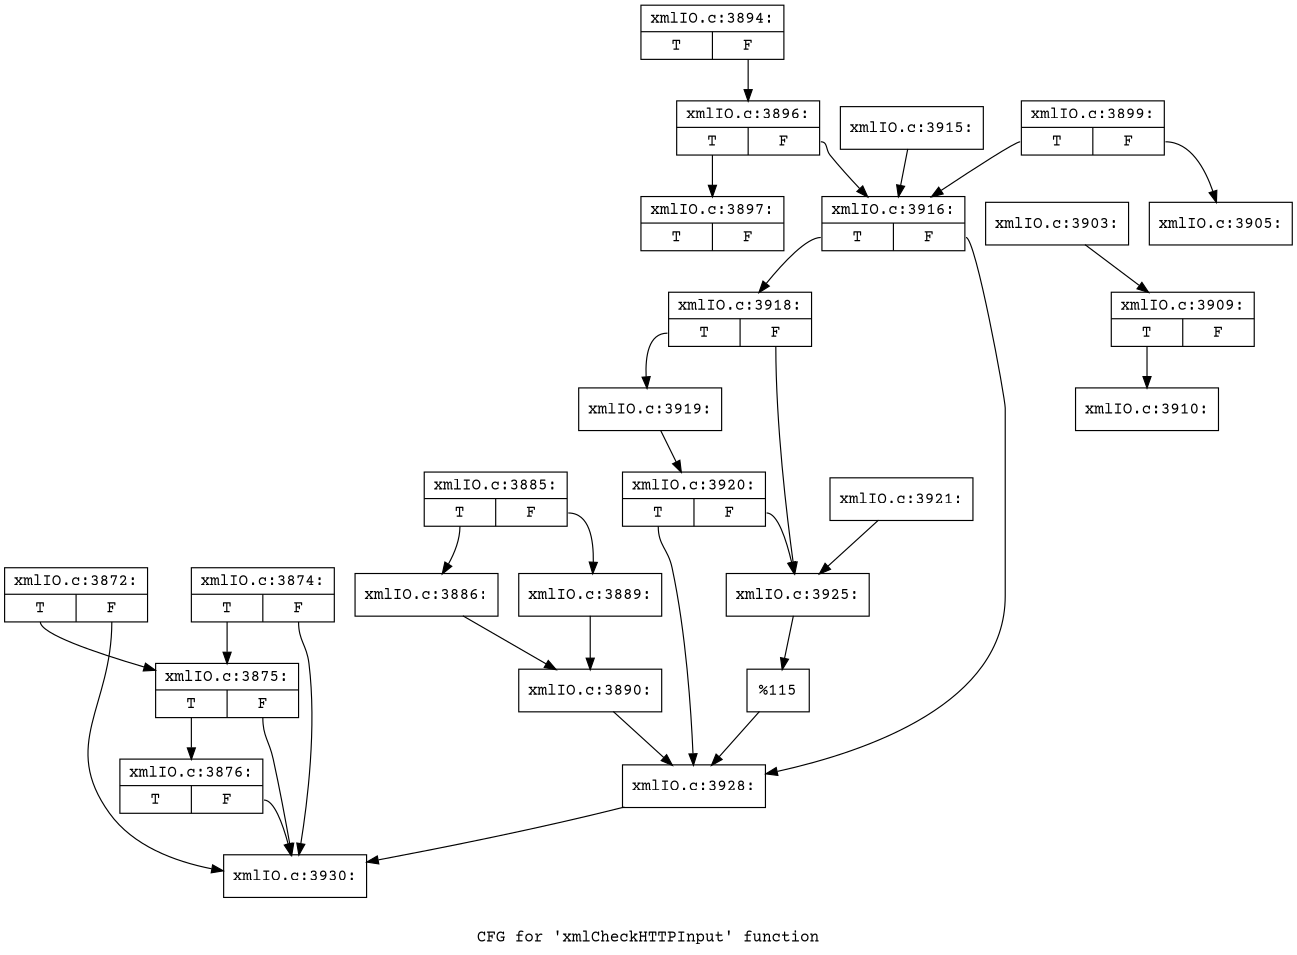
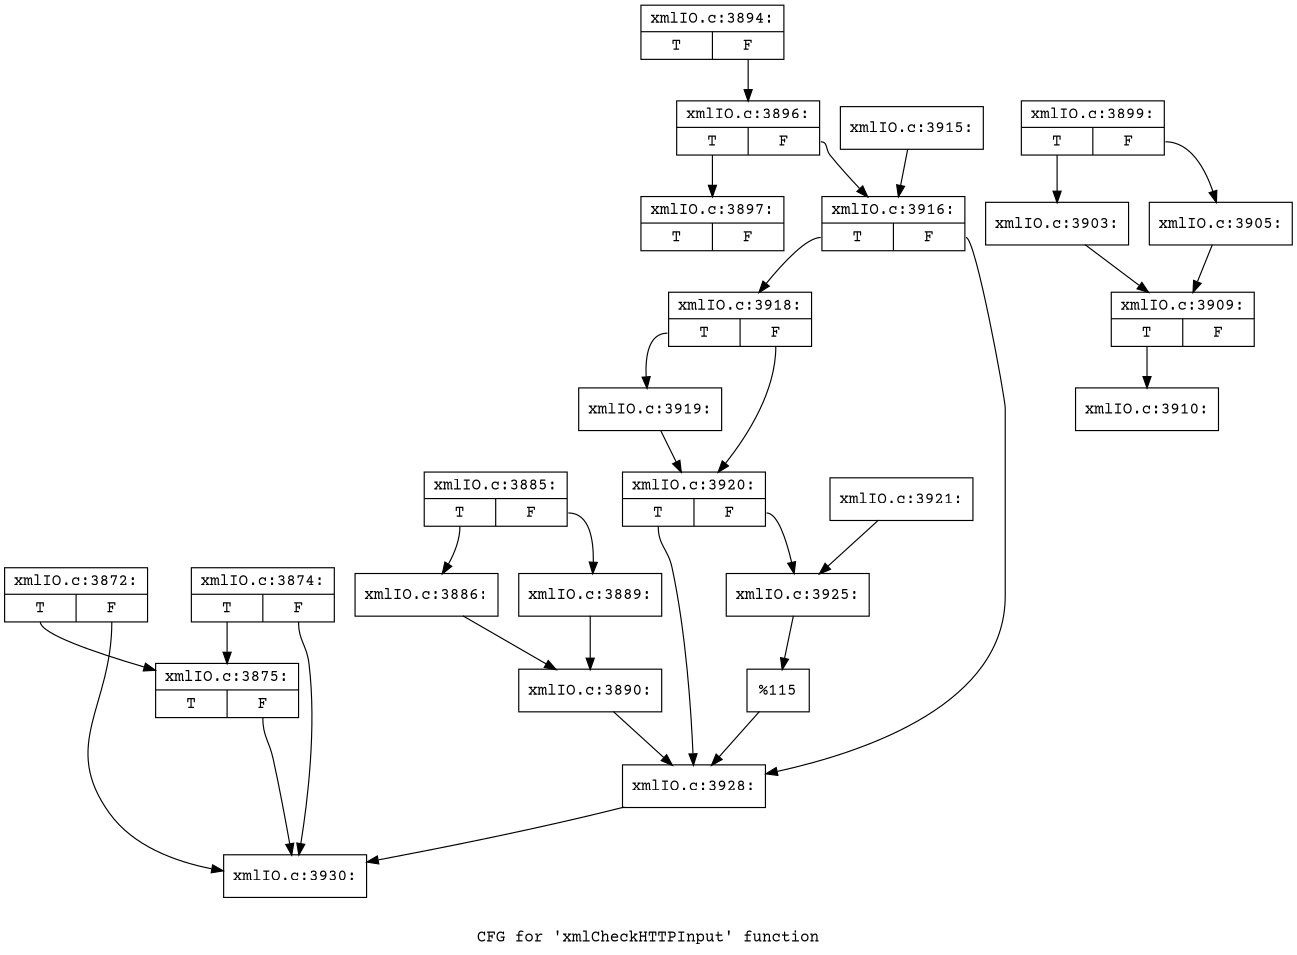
(980, 165) -> (1057, 173)
none -> (1205, 263)
(781, 455) -> (760, 409)
(191, 786) -> none
